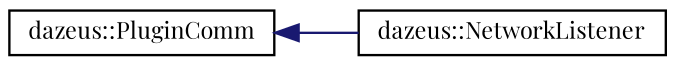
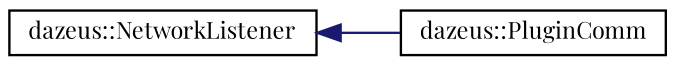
(329, 33) -> (371, 33)
